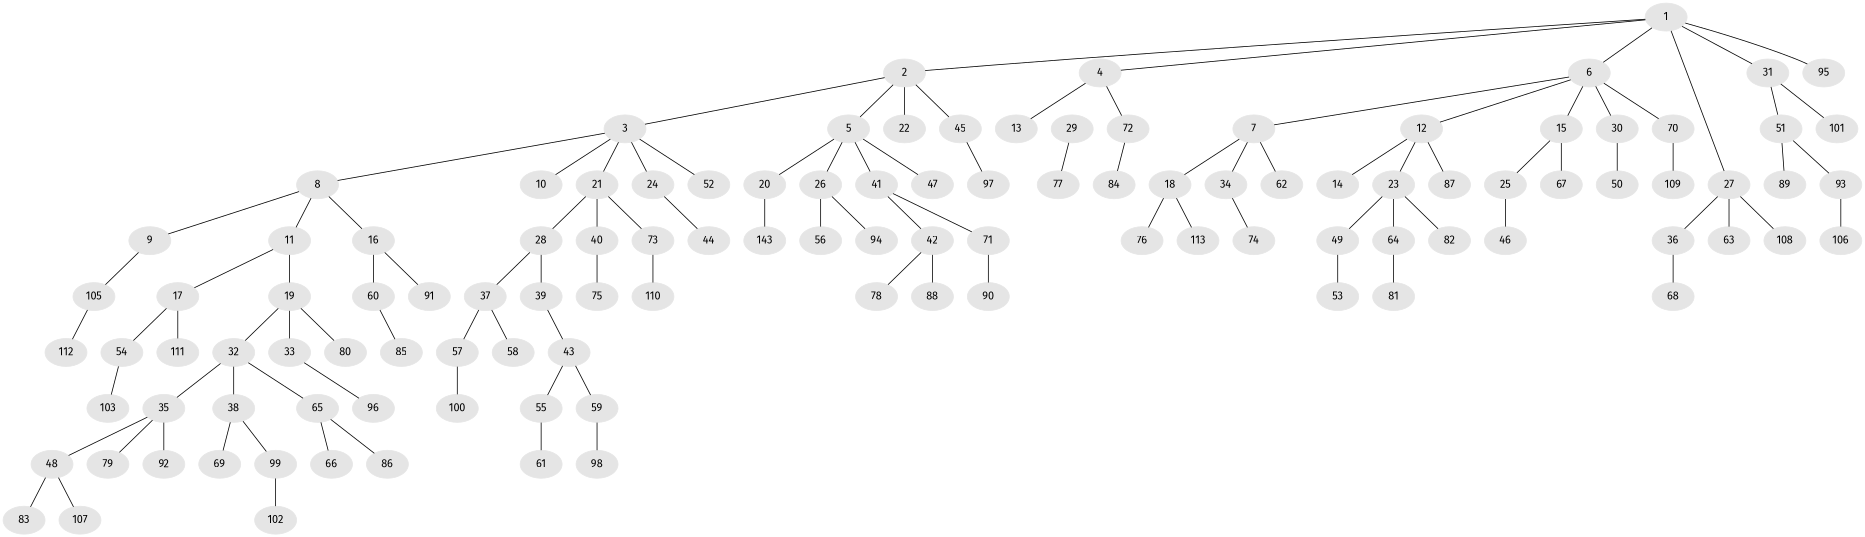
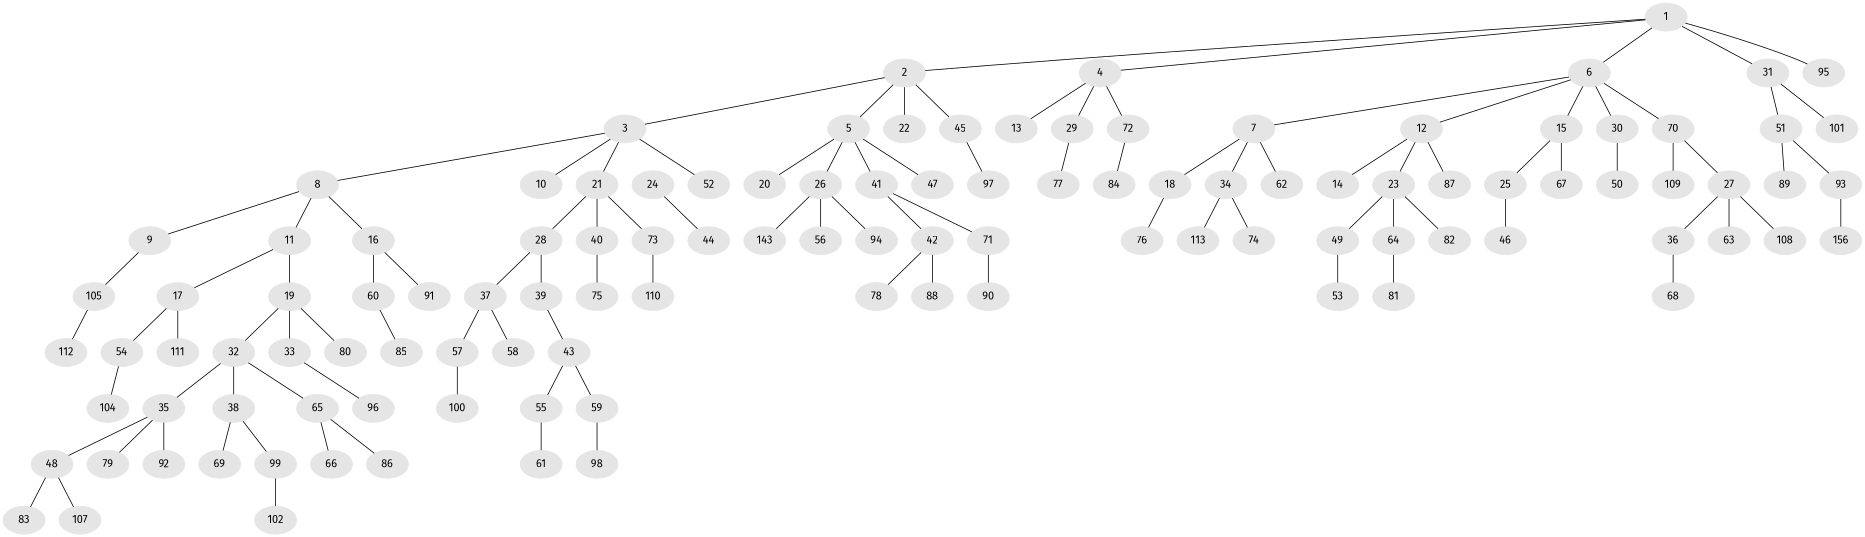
none -> (1086, 101)
(1698, 101) -> (1701, 157)
(639, 157) -> none
(765, 213) -> (793, 213)
(1184, 213) -> (1212, 213)
(1841, 241) -> (1841, 241)
(108, 408) -> (108, 408)
